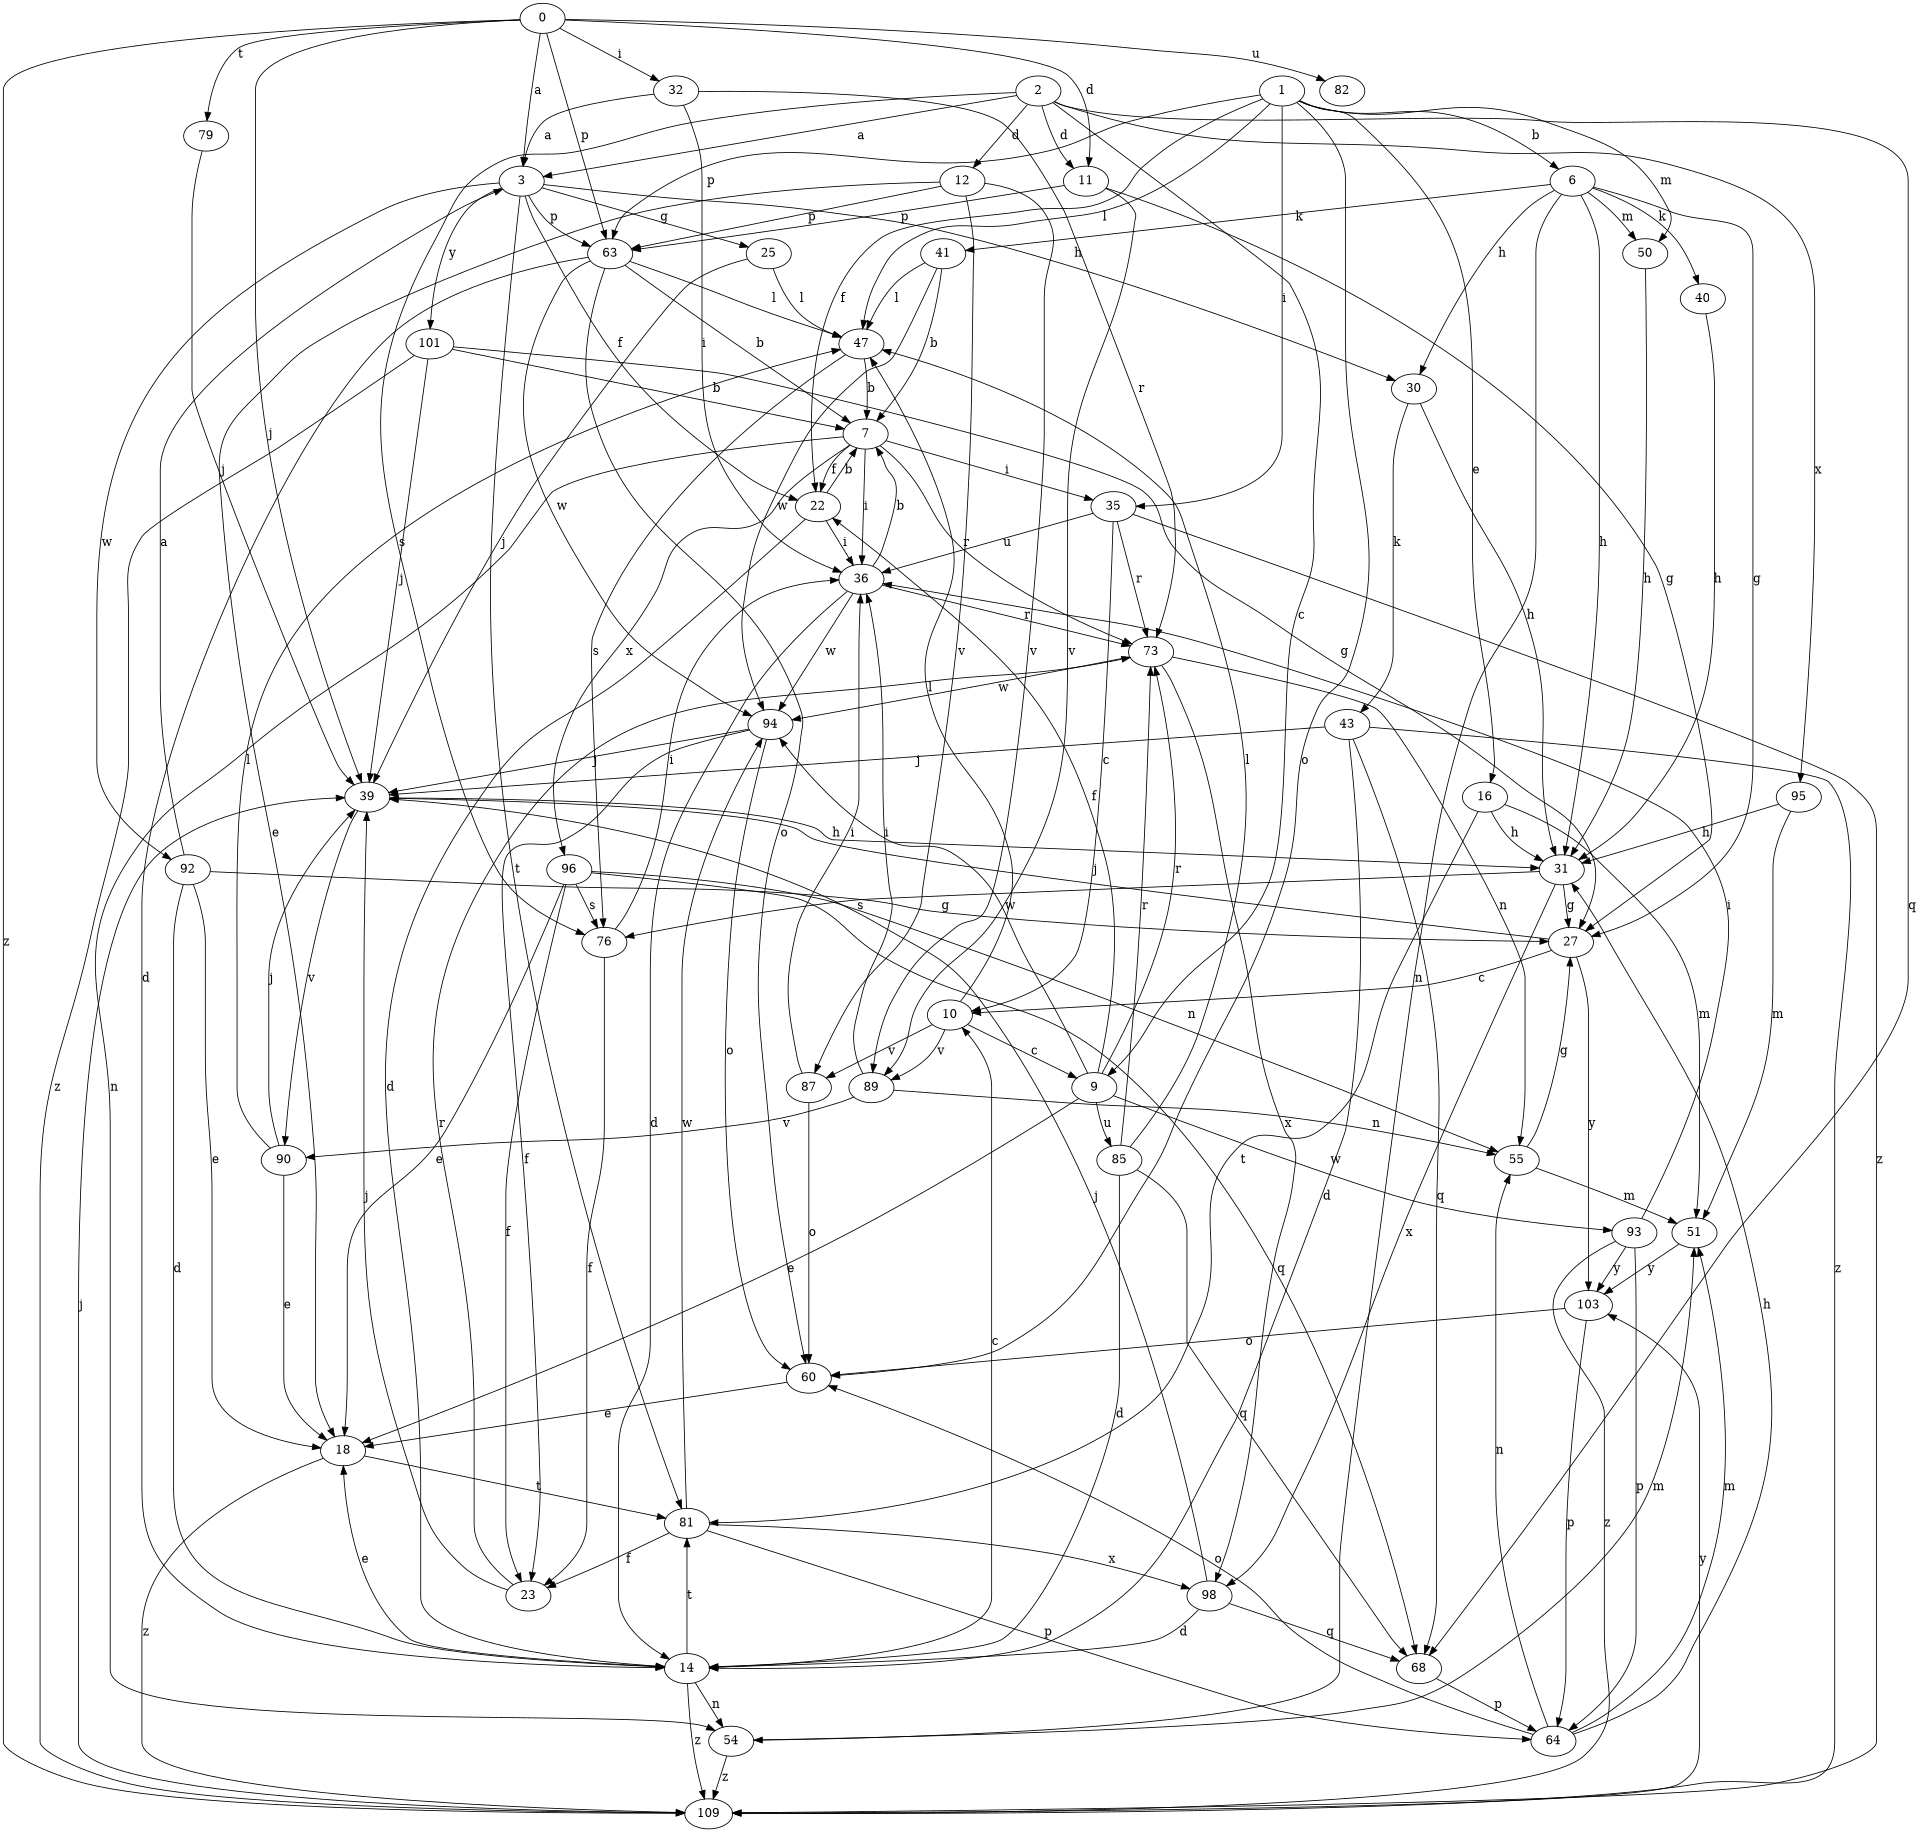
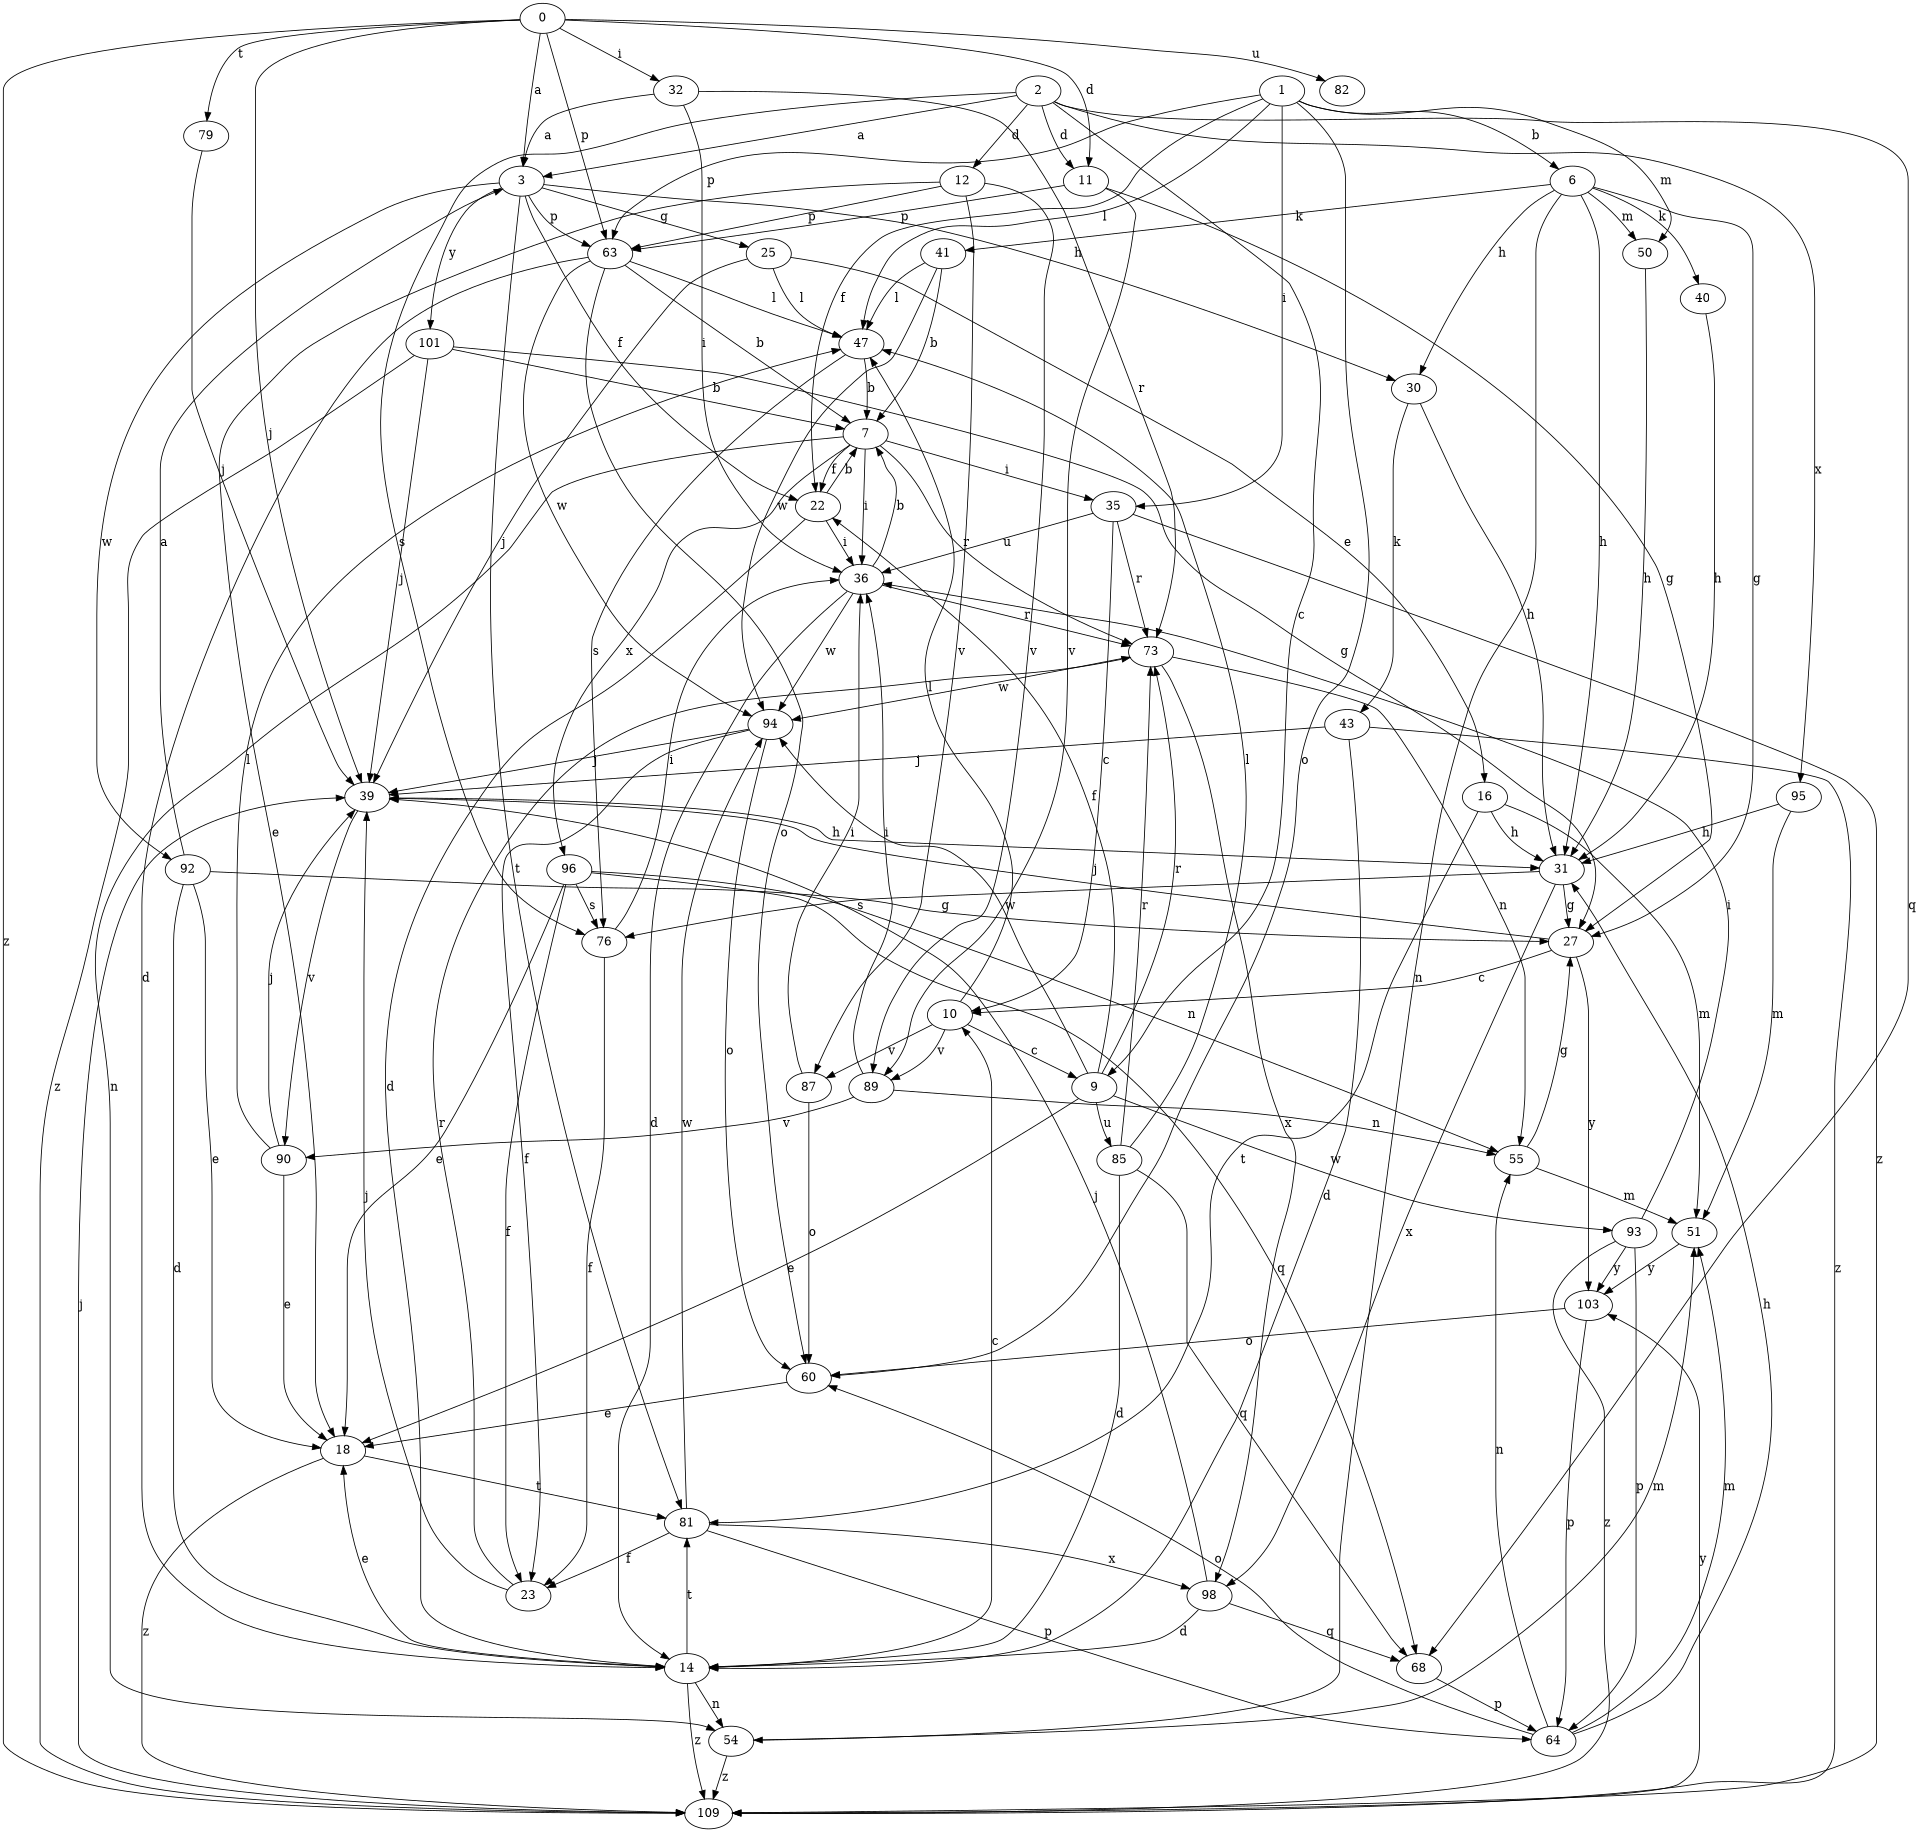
(1472, 399) -> (1197, 445)
(1437, 1187) -> none
